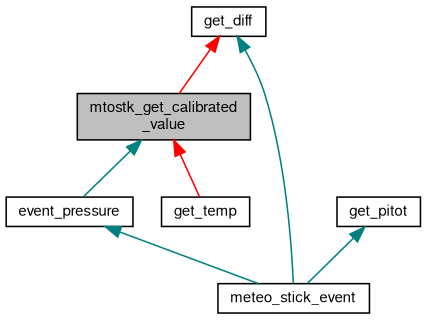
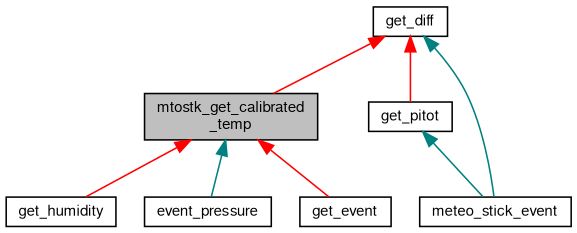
none -> (410, 77)
(164, 117) -> (231, 117)
none -> (61, 212)
(206, 212) -> (345, 212)
(189, 258) -> none
